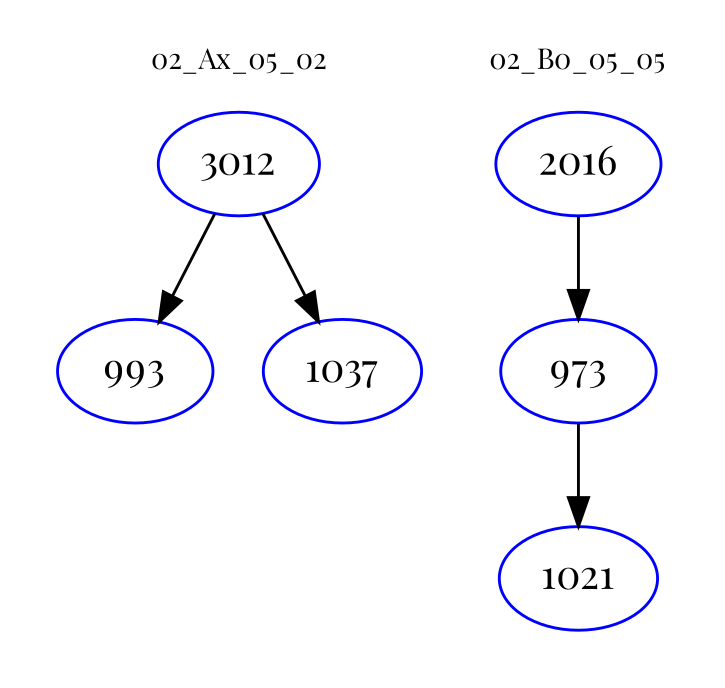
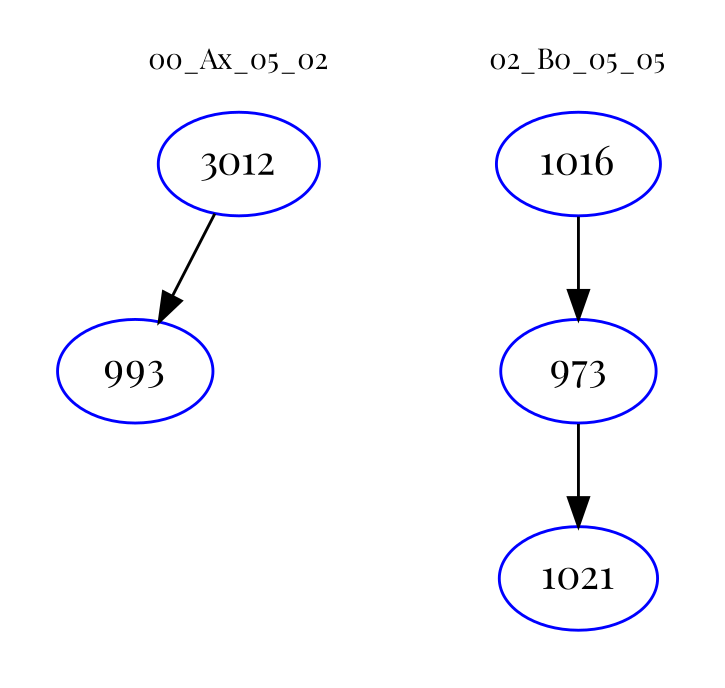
(239, 62) -> (239, 62)
(578, 164) -> (578, 164)
(342, 371) -> none
